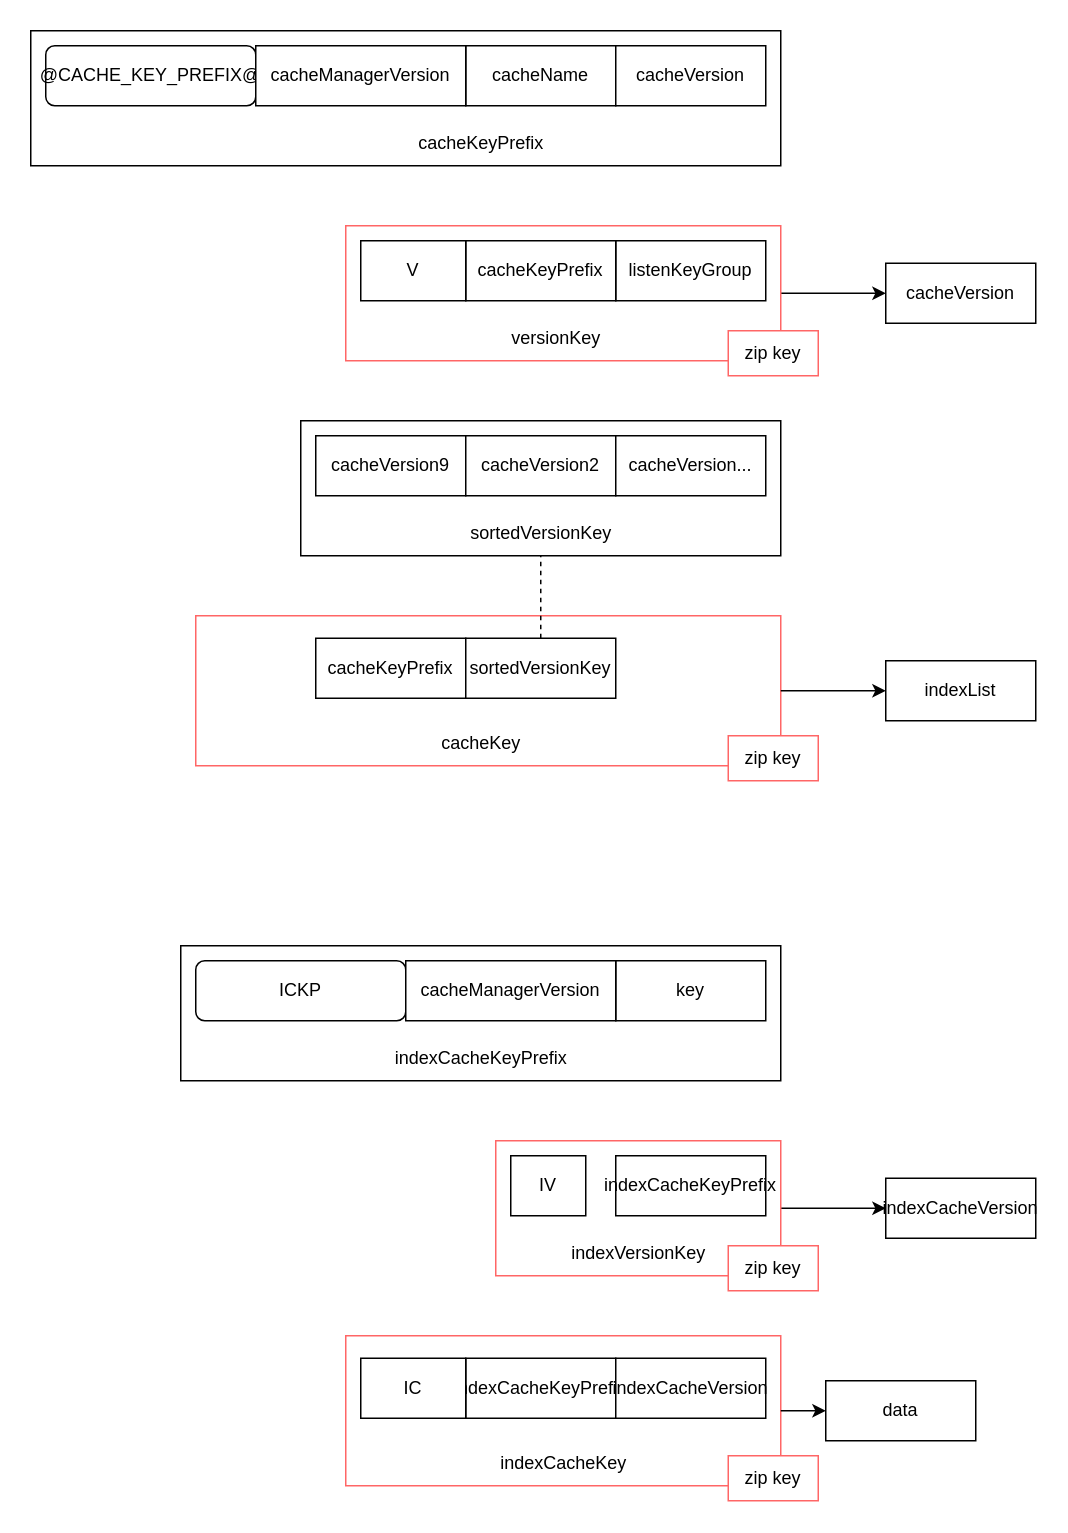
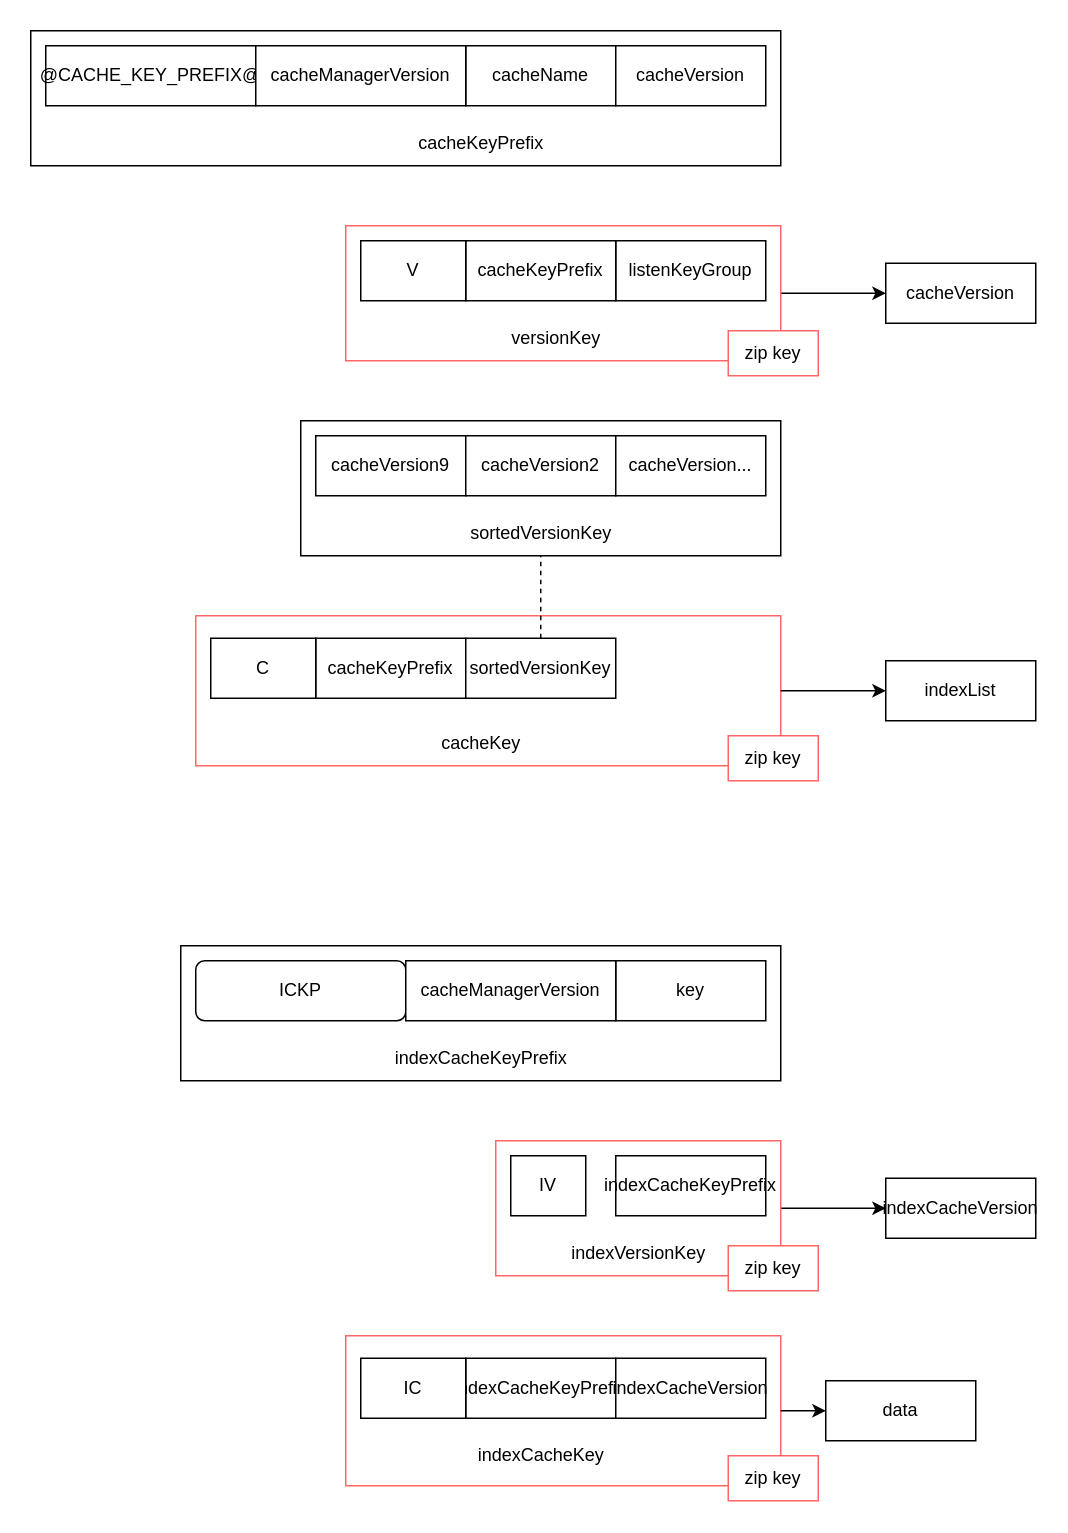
(151, 76) -> (151, 76)
none -> (263, 668)
(563, 1463) -> (541, 1456)
